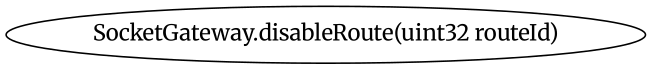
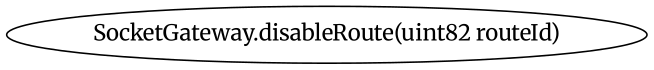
(326, 35) -> (327, 35)
